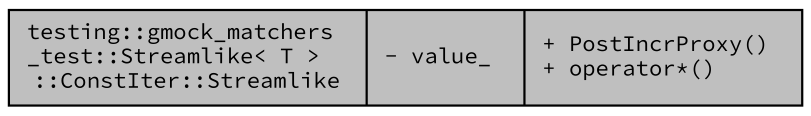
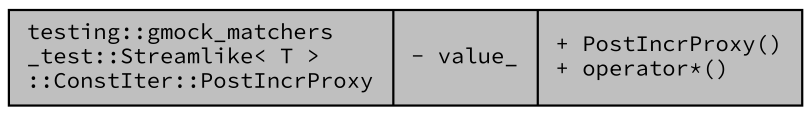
(188, 81) -> (201, 81)
